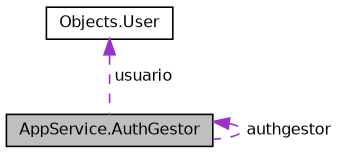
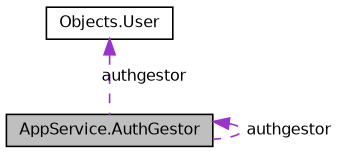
(142, 77) -> (142, 77)
